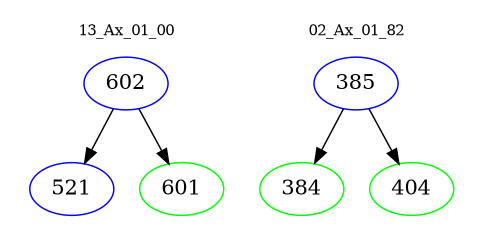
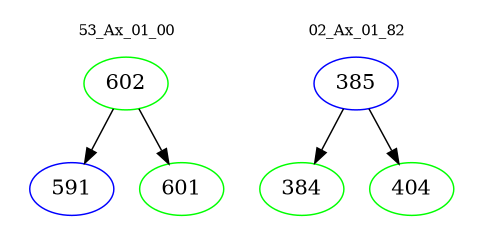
(127, 32) -> (127, 32)
(126, 84) -> (126, 84)
(72, 189) -> (72, 189)
